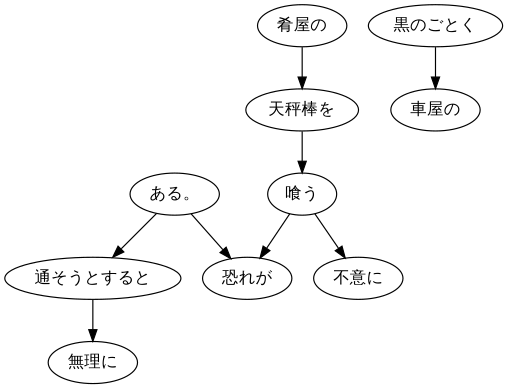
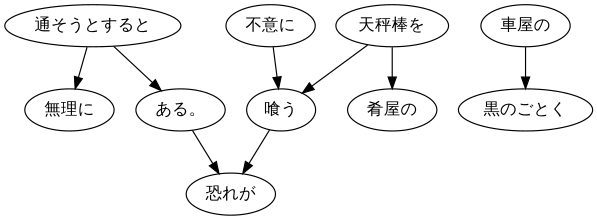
(302, 62) -> (392, 62)
(435, 62) -> (526, 62)
(139, 231) -> (133, 64)
(327, 231) -> (275, 62)
